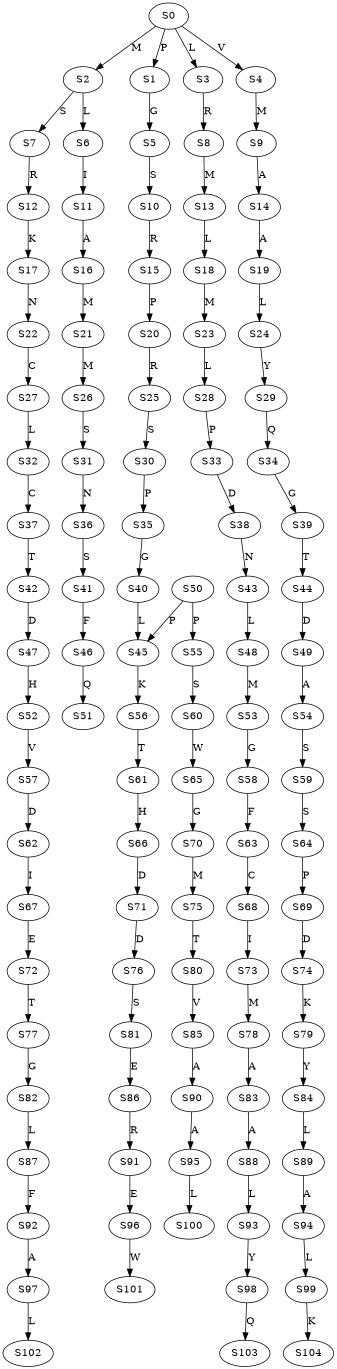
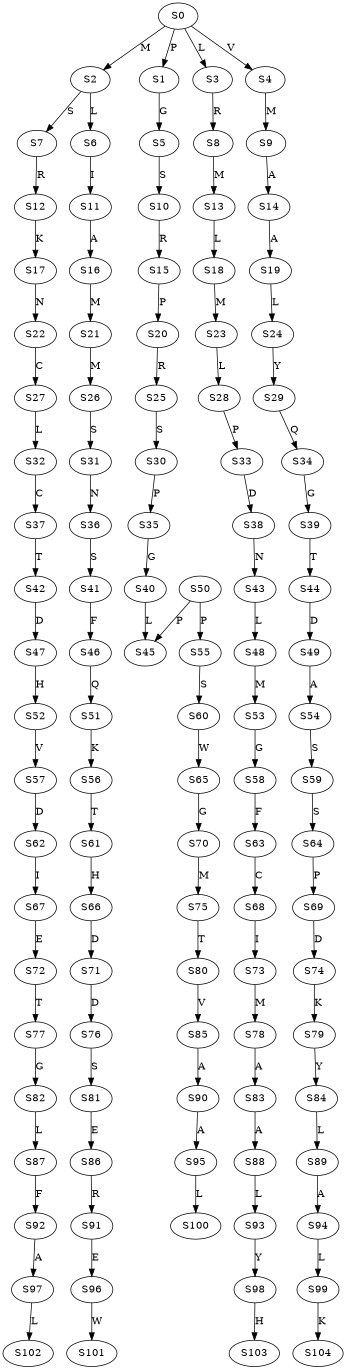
(138, 681) -> (91, 745)
(251, 1322) -> (260, 1322)
